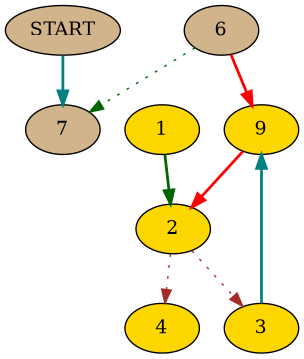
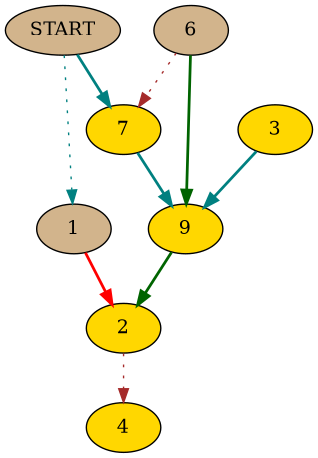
(239, 74) -> (189, 123)
(148, 76) -> (161, 74)
none -> (68, 123)
(63, 130) -> (124, 130)
(162, 130) -> (74, 229)
none -> (151, 173)
(167, 173) -> (96, 272)
(222, 174) -> (158, 273)
(213, 273) -> none
